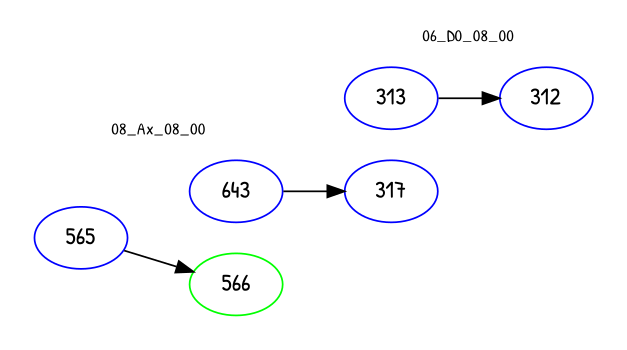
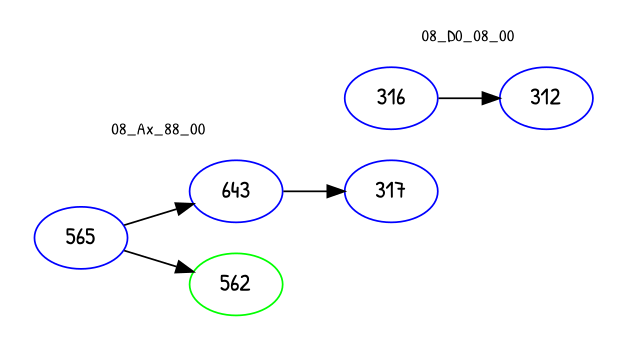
(469, 37) -> (469, 37)
(391, 98) -> (391, 98)
(159, 130) -> (159, 130)
none -> (150, 217)
(236, 284) -> (236, 284)
